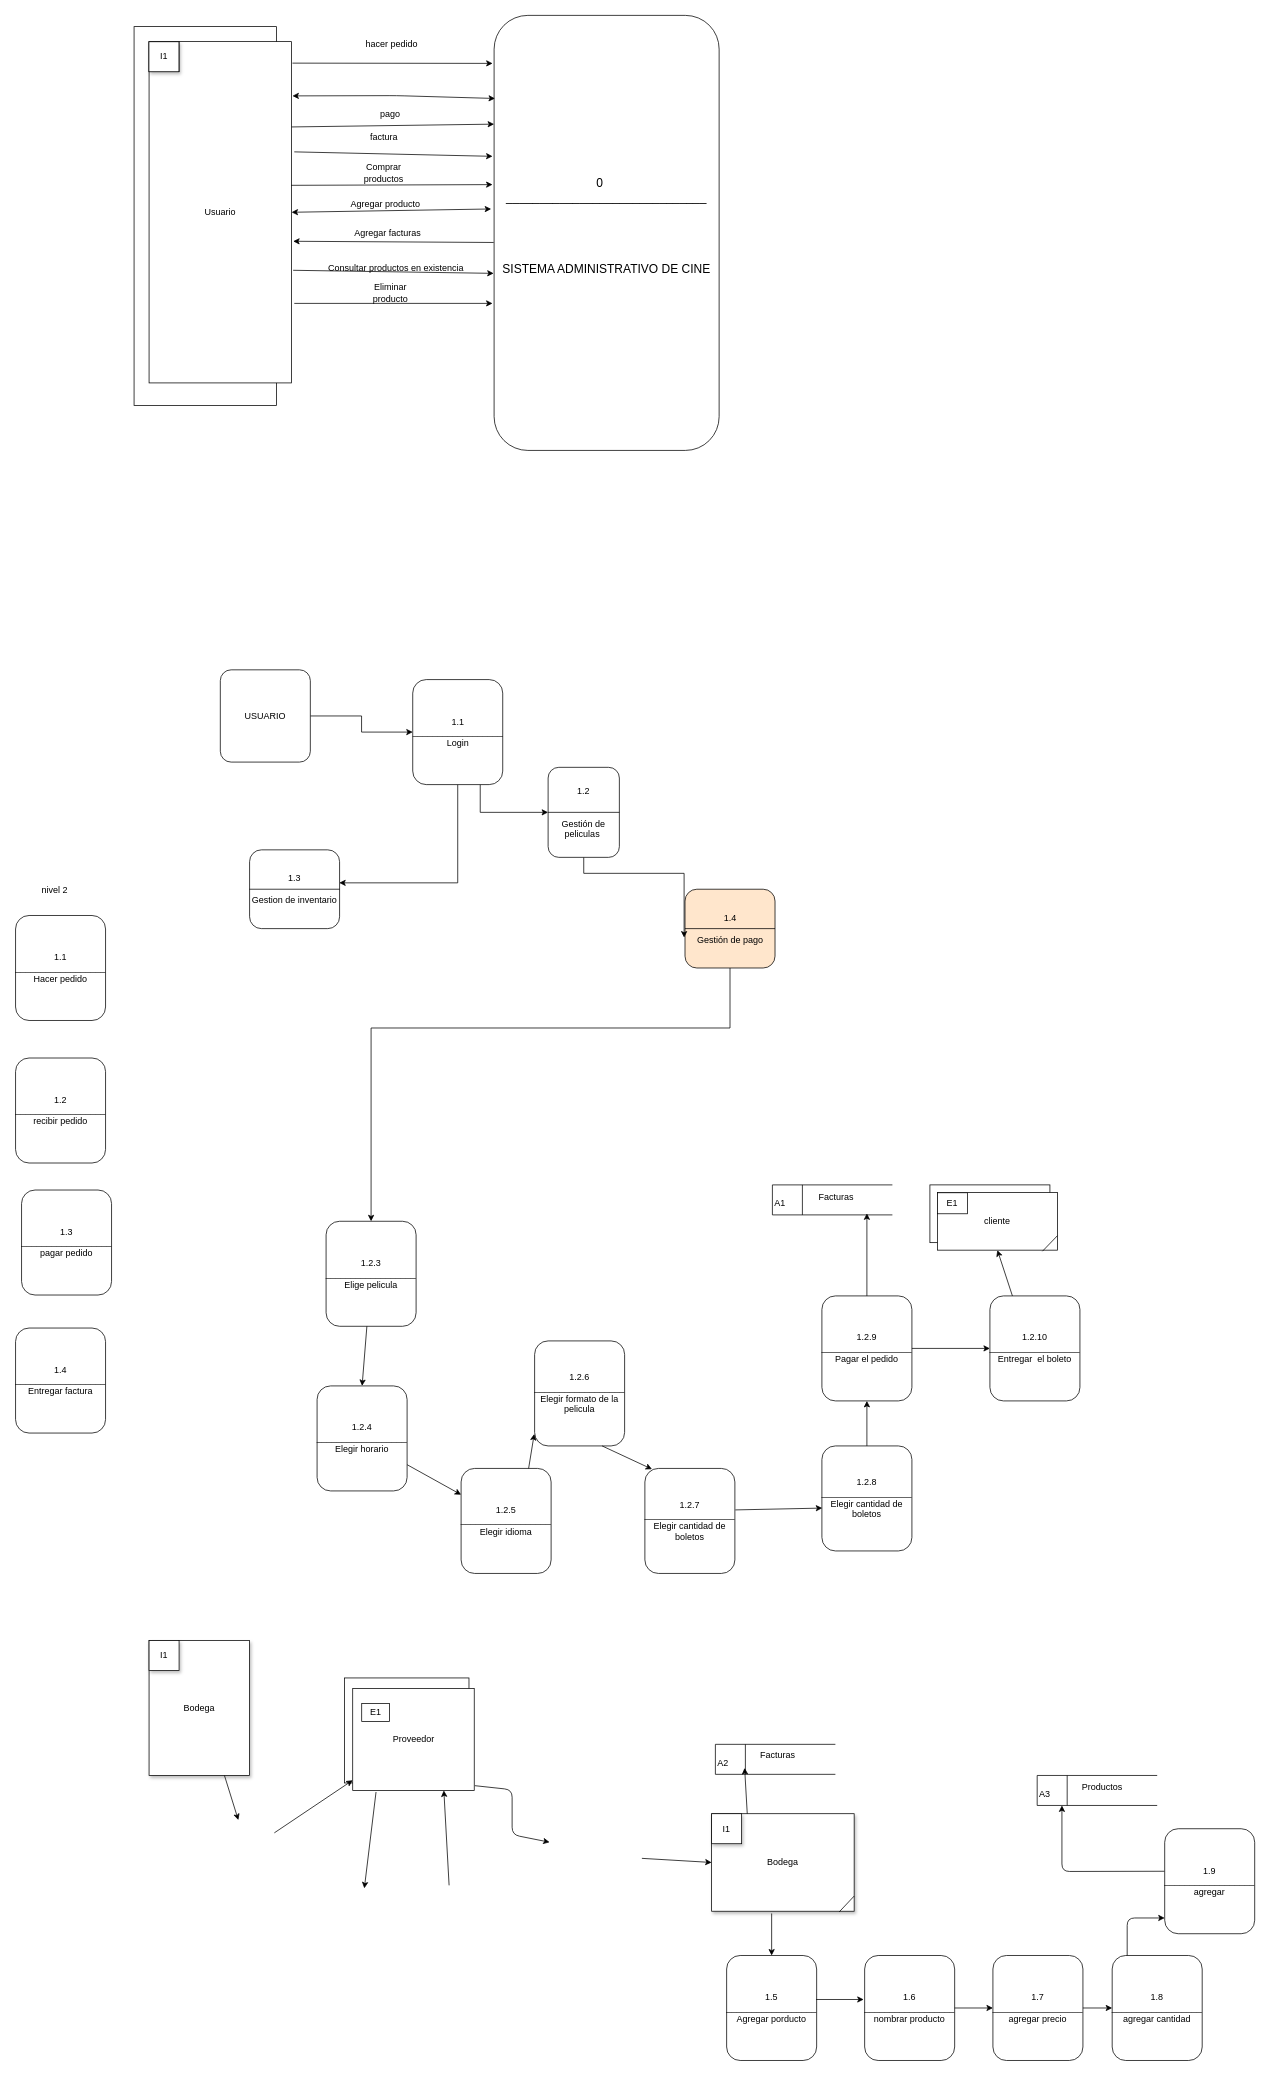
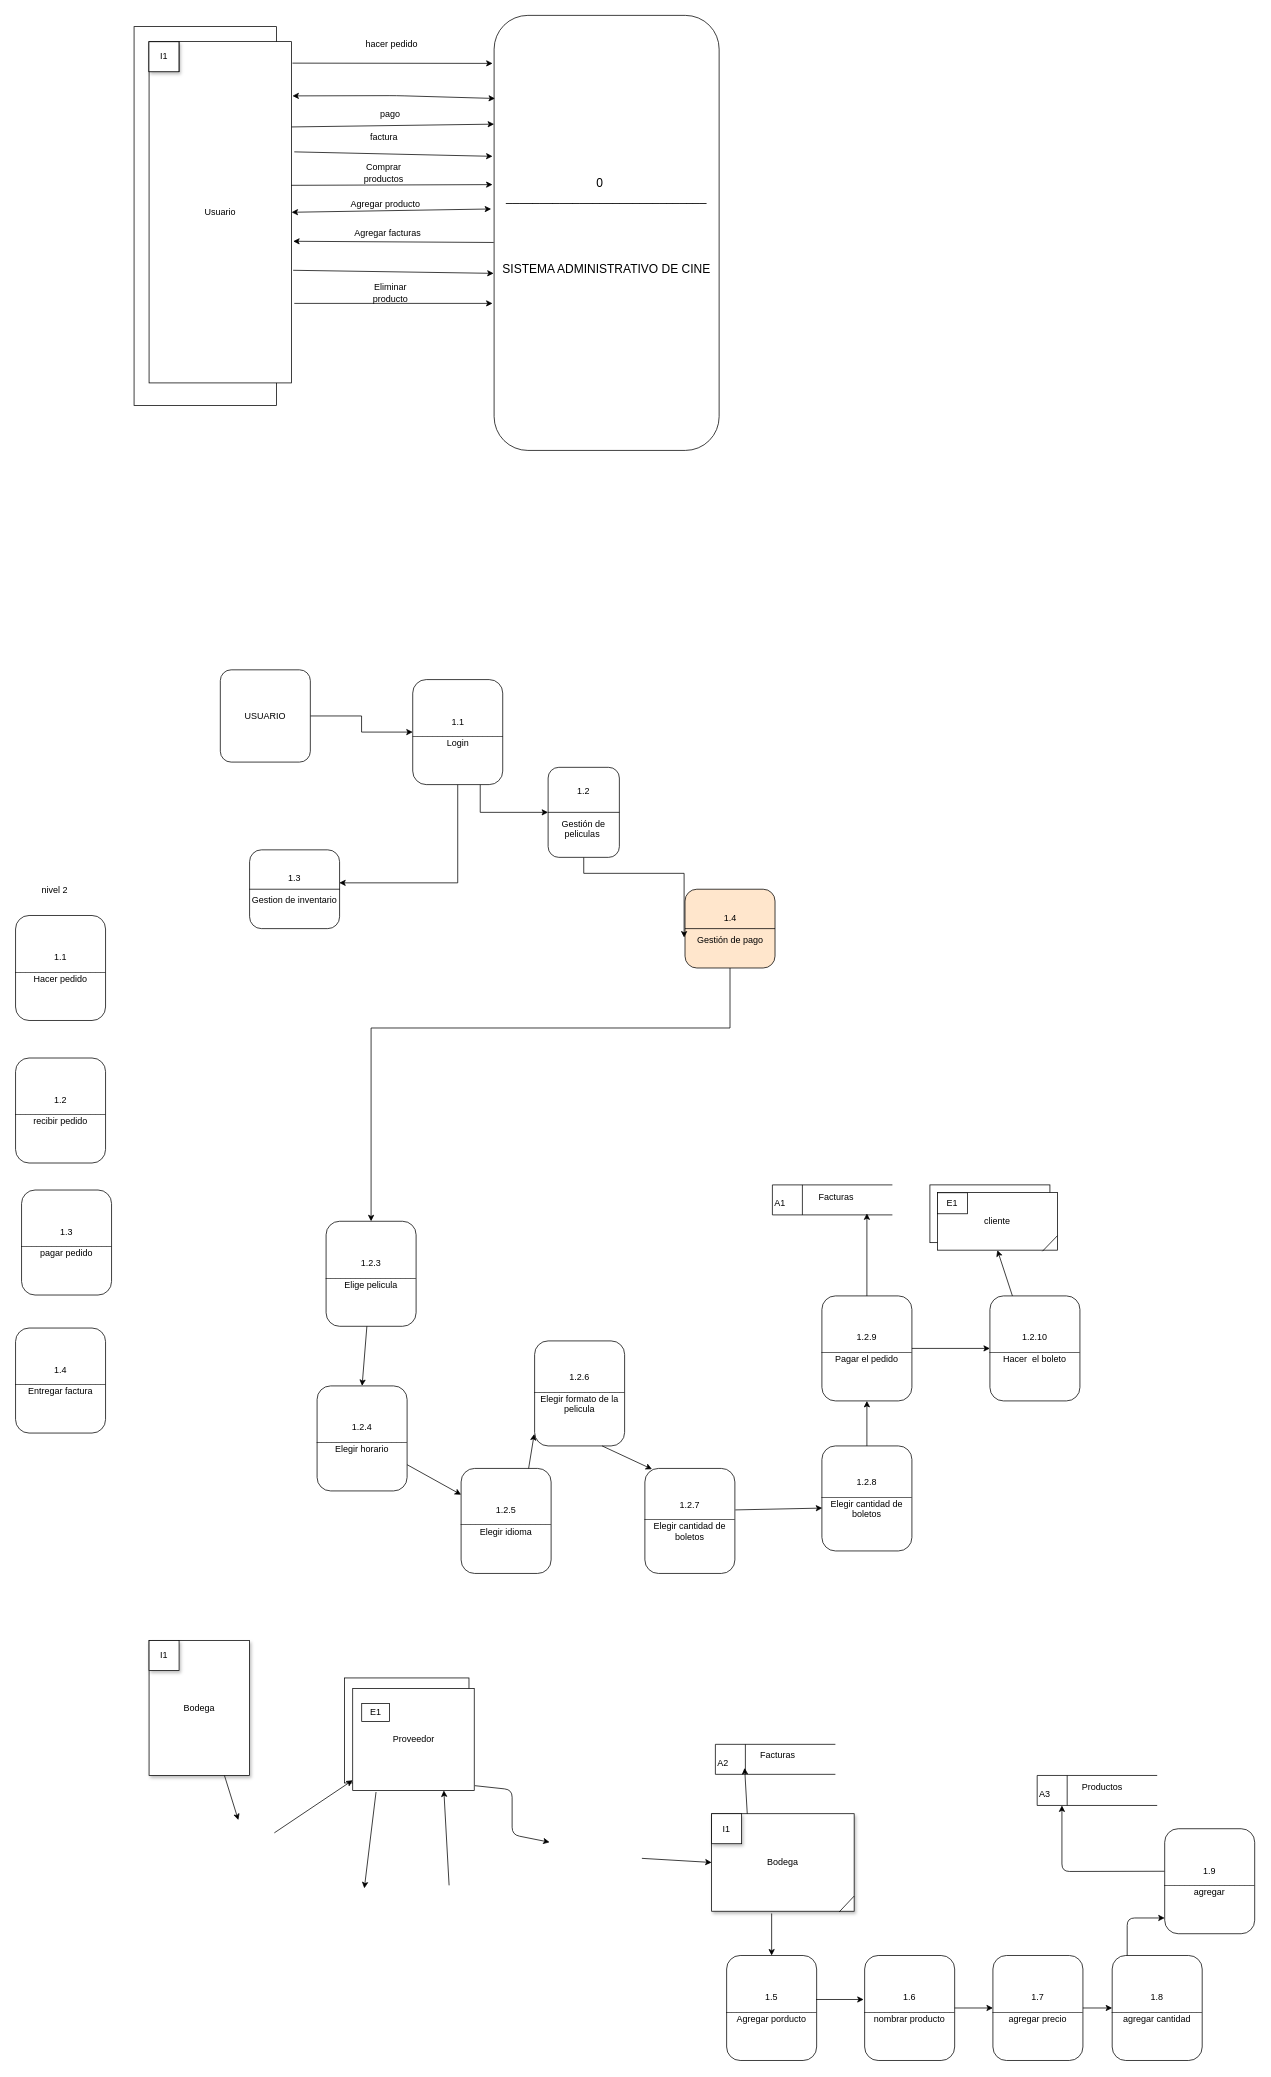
(401, 268) -> none
(1035, 1348) -> (1035, 1348)
